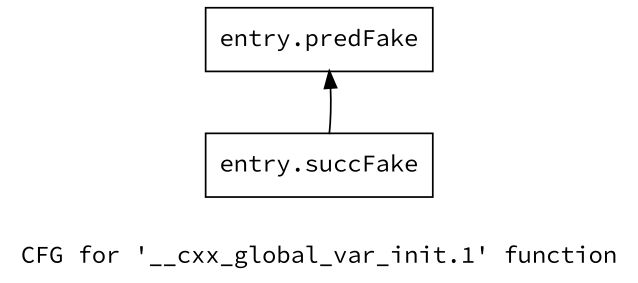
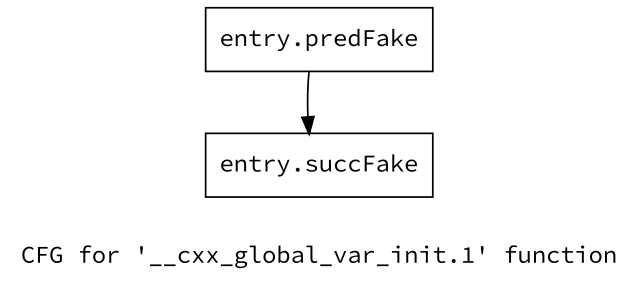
(331, 111) -> (308, 94)
